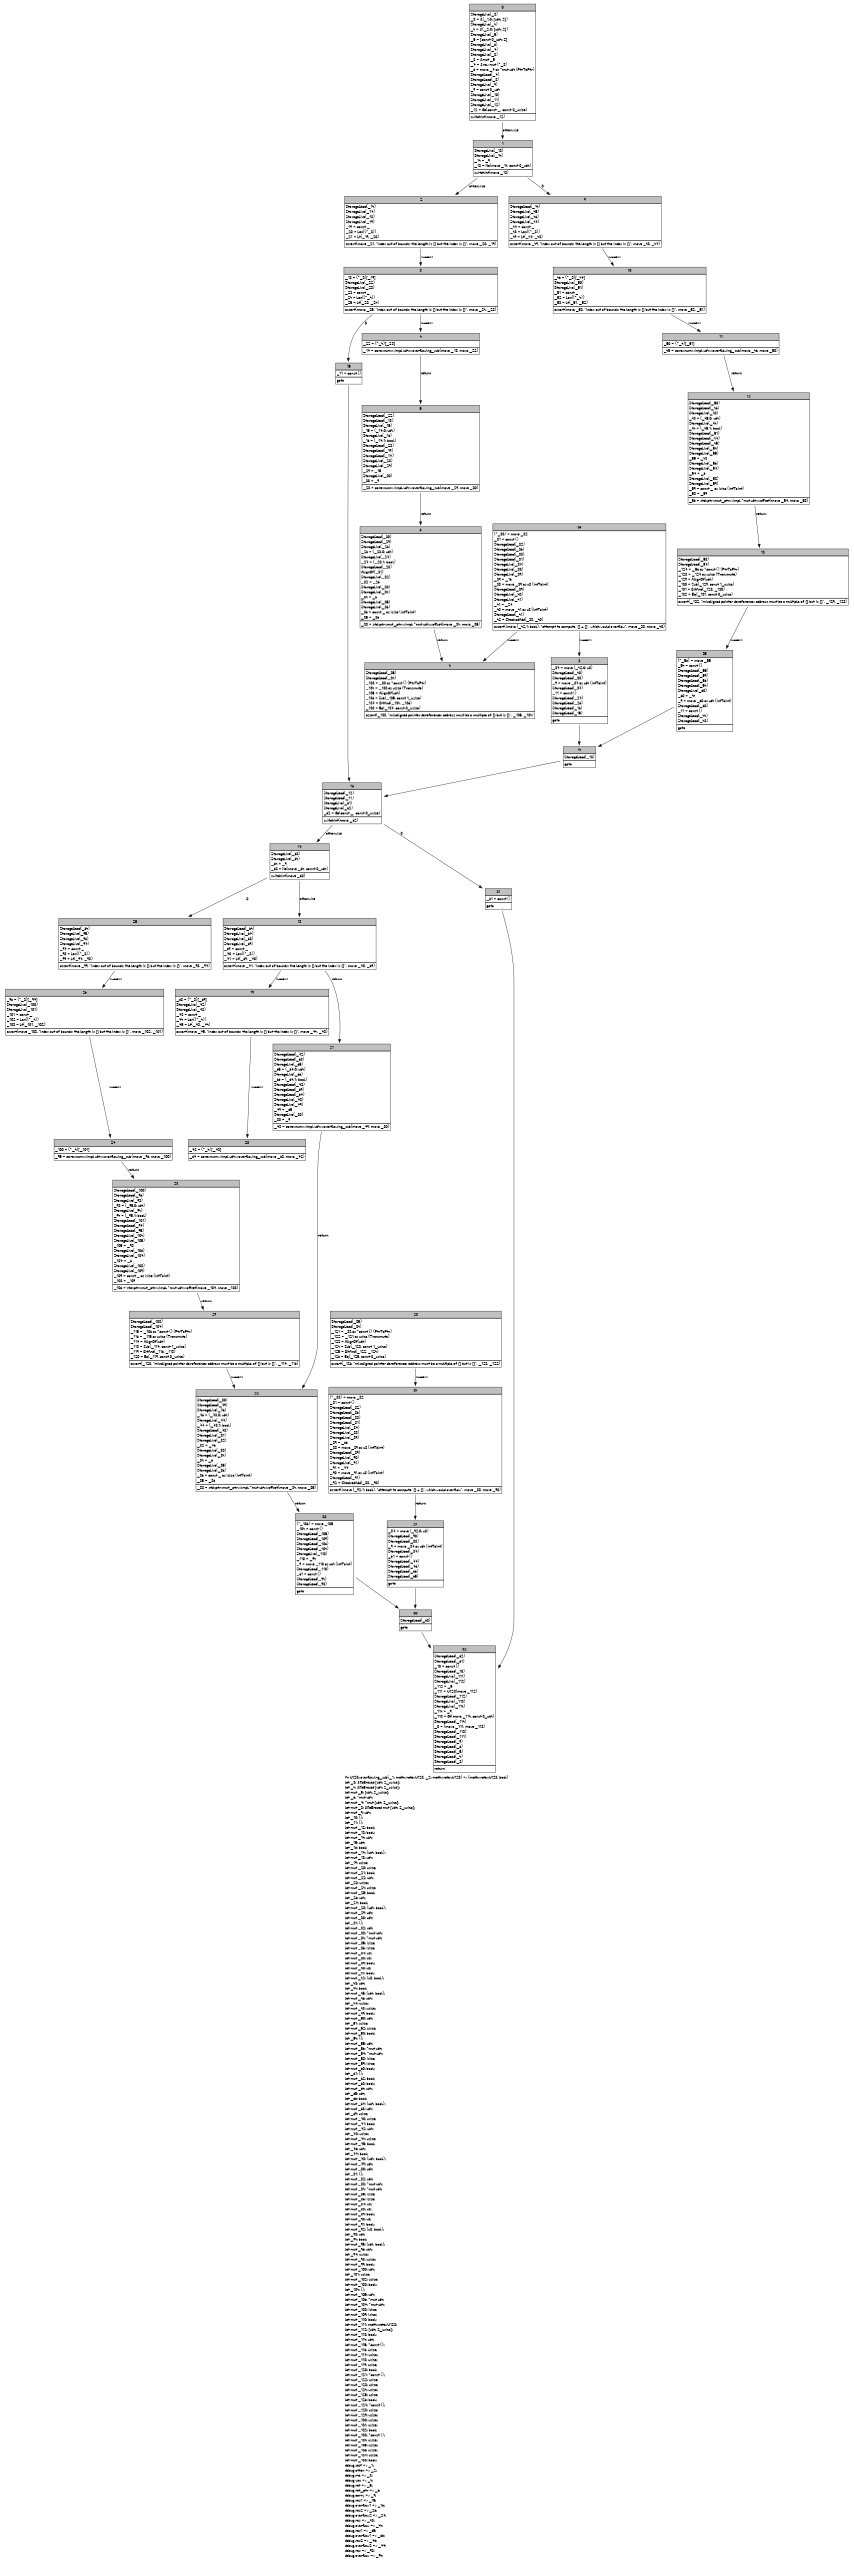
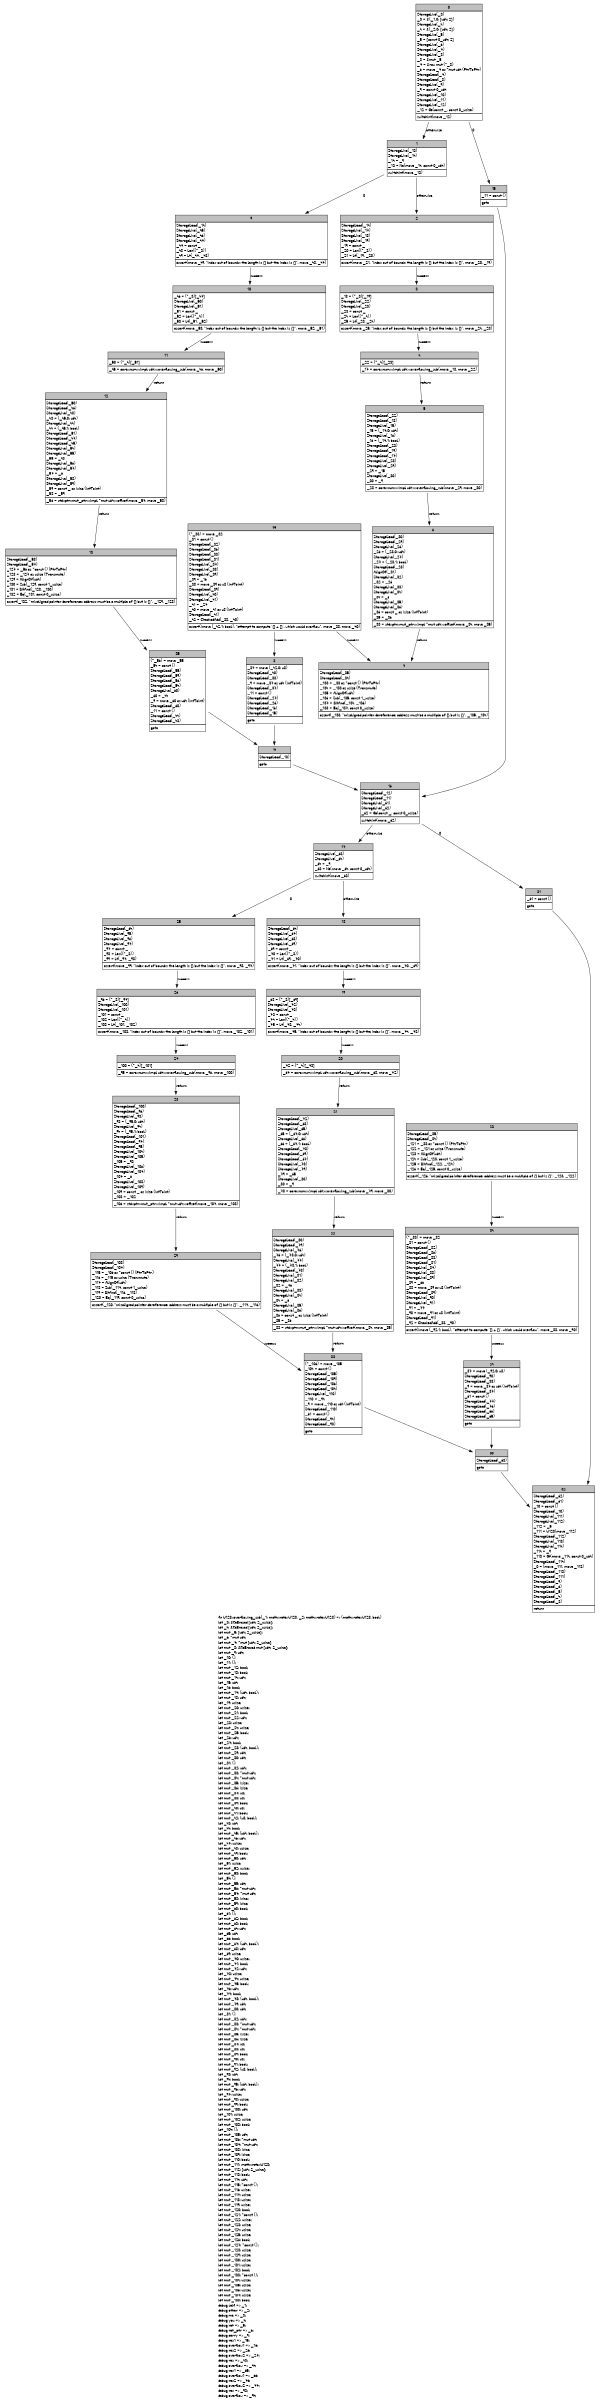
(355, 333) -> (479, 151)
(338, 1004) -> (339, 1091)
(125, 1281) -> (125, 1197)
(230, 1377) -> (257, 1339)
(421, 1503) -> (498, 1343)
